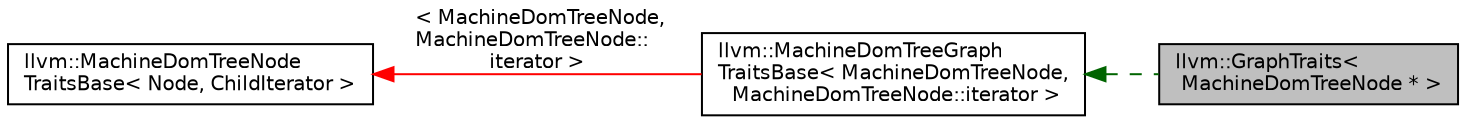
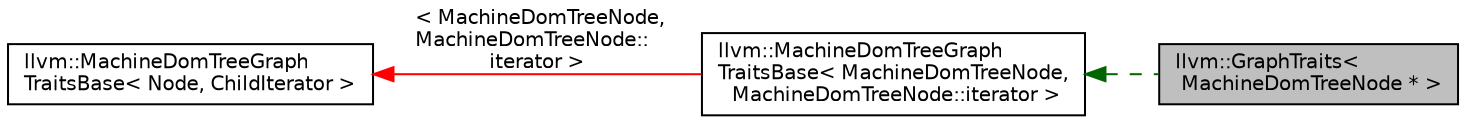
(191, 74) -> (191, 74)
